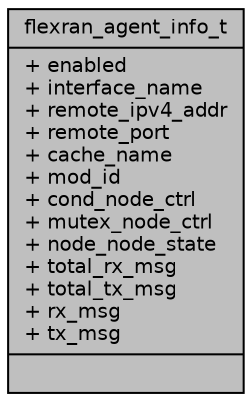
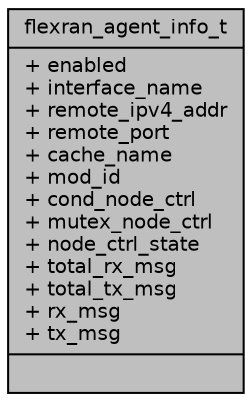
(121, 245) -> (113, 245)
